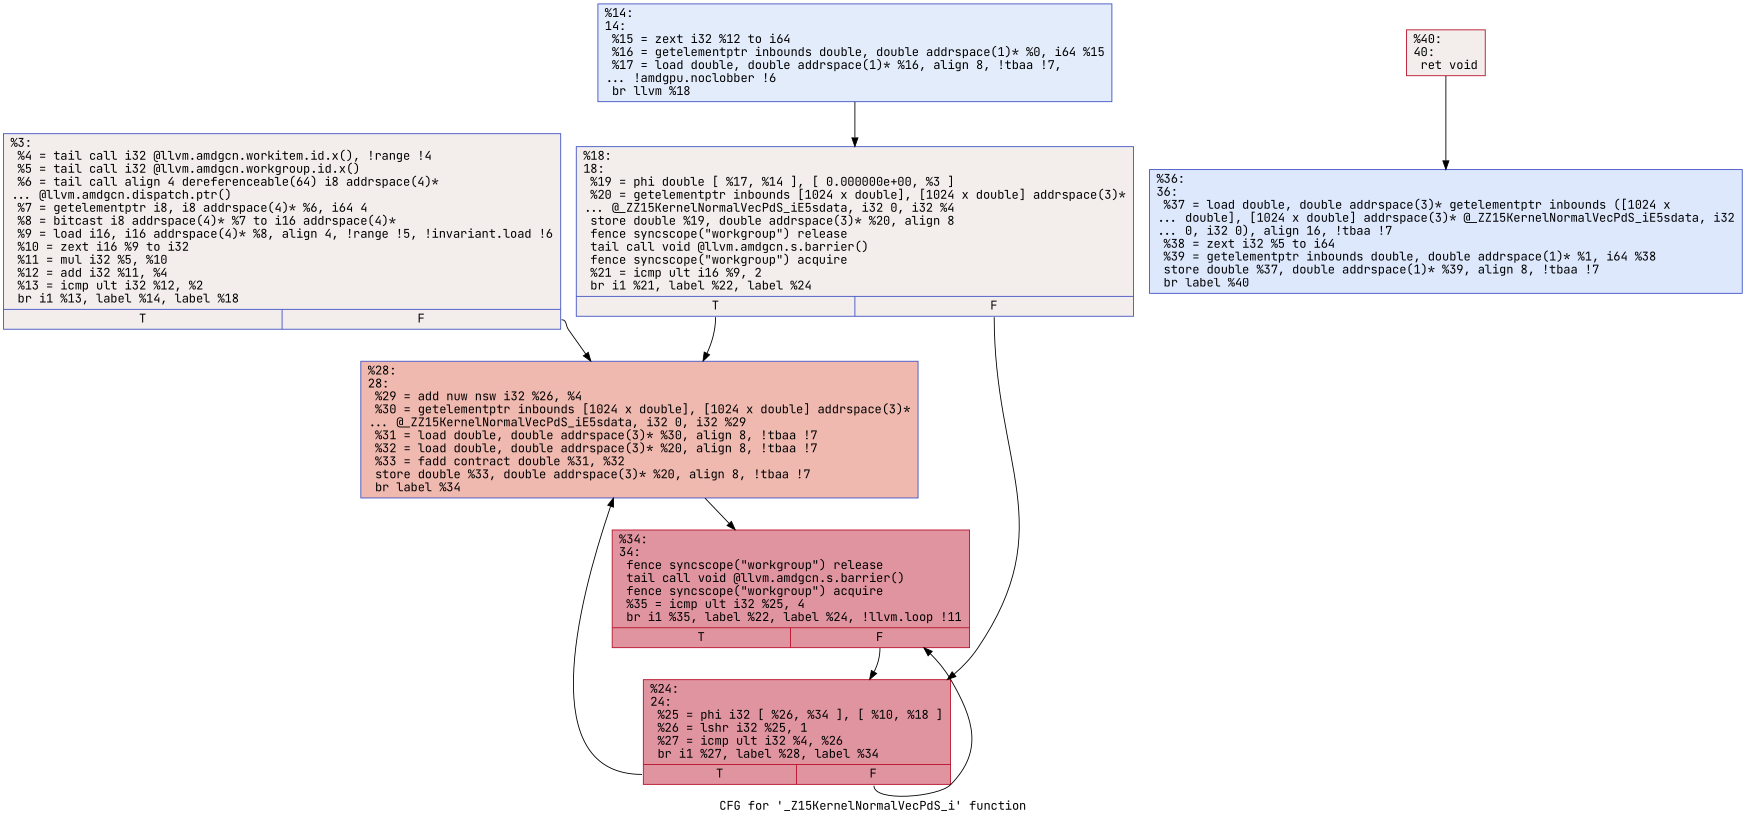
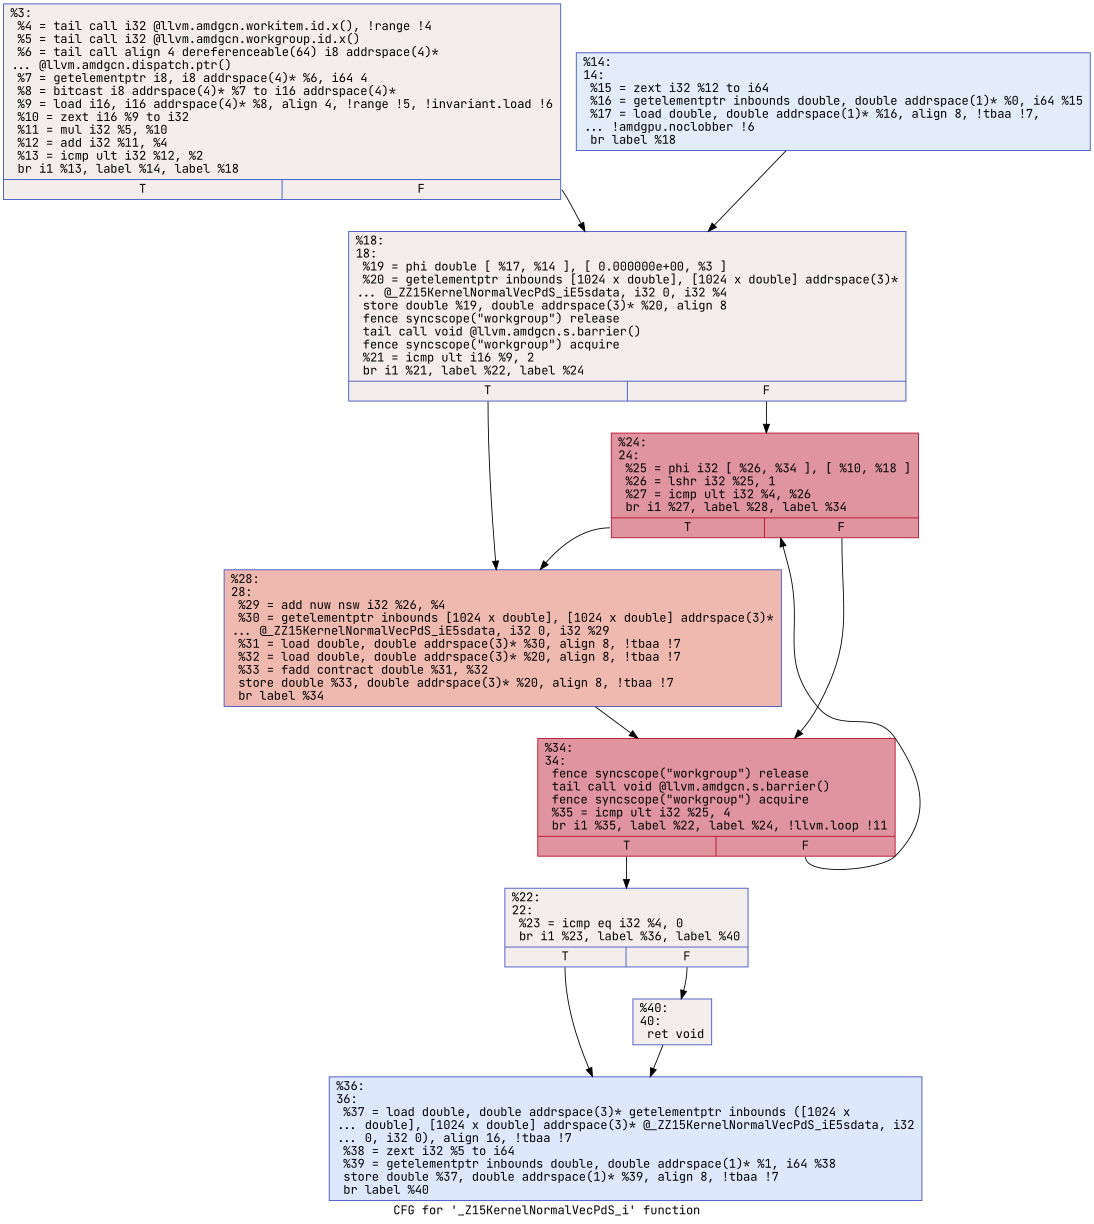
(1446, 53) -> (672, 1022)
(648, 91) -> (630, 140)
(573, 337) -> (572, 206)
none -> (626, 928)
